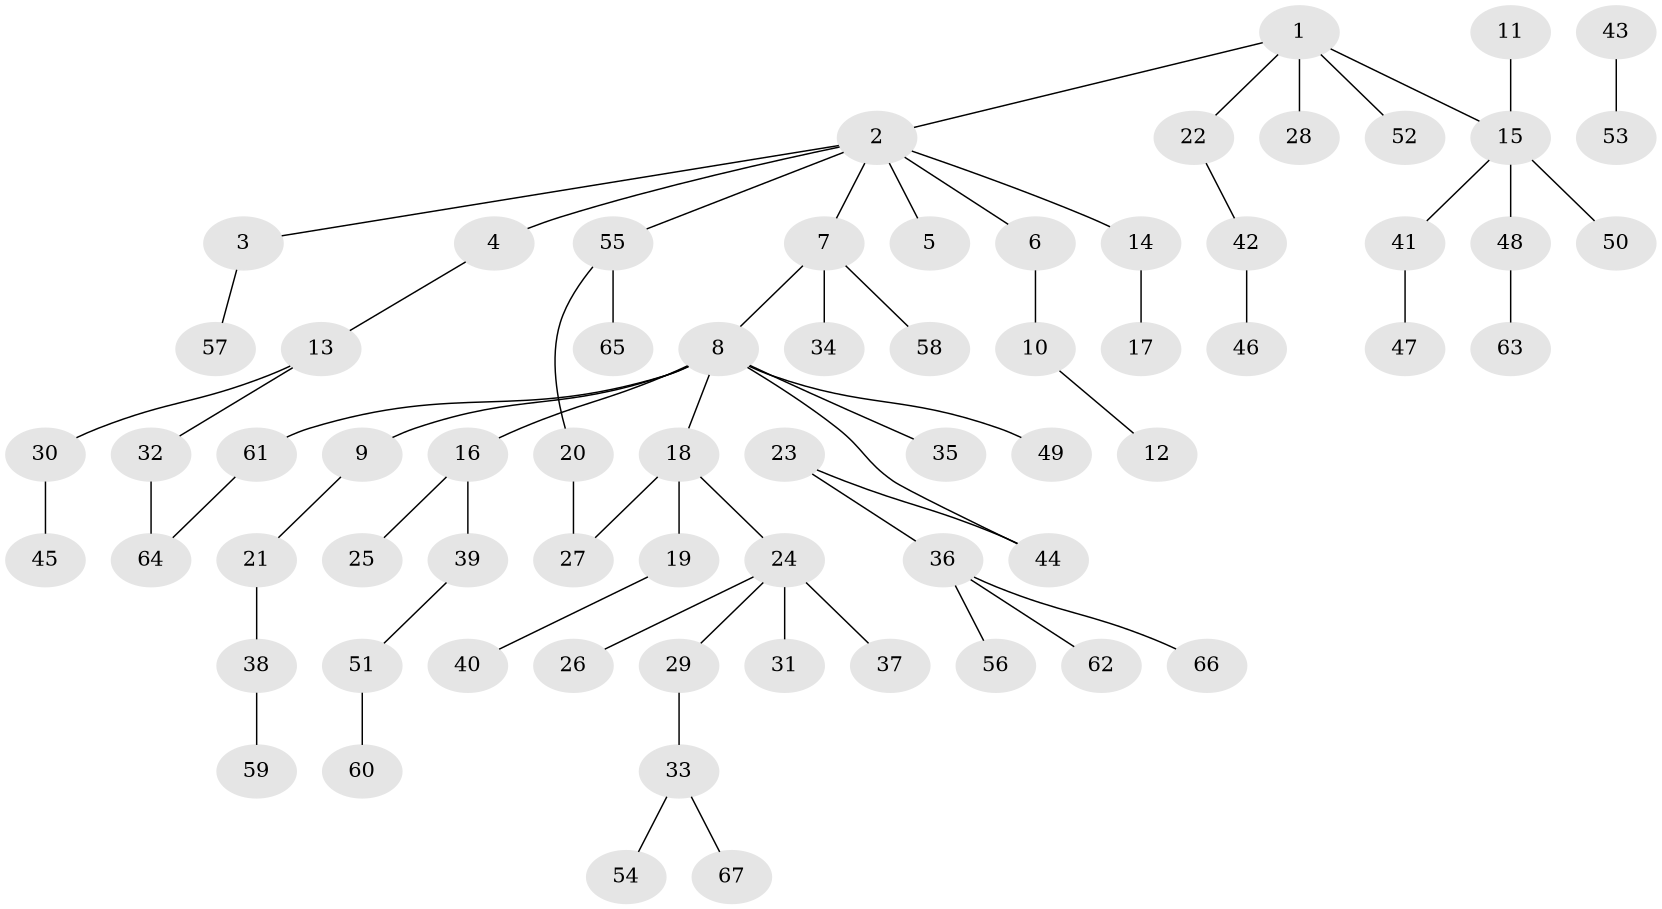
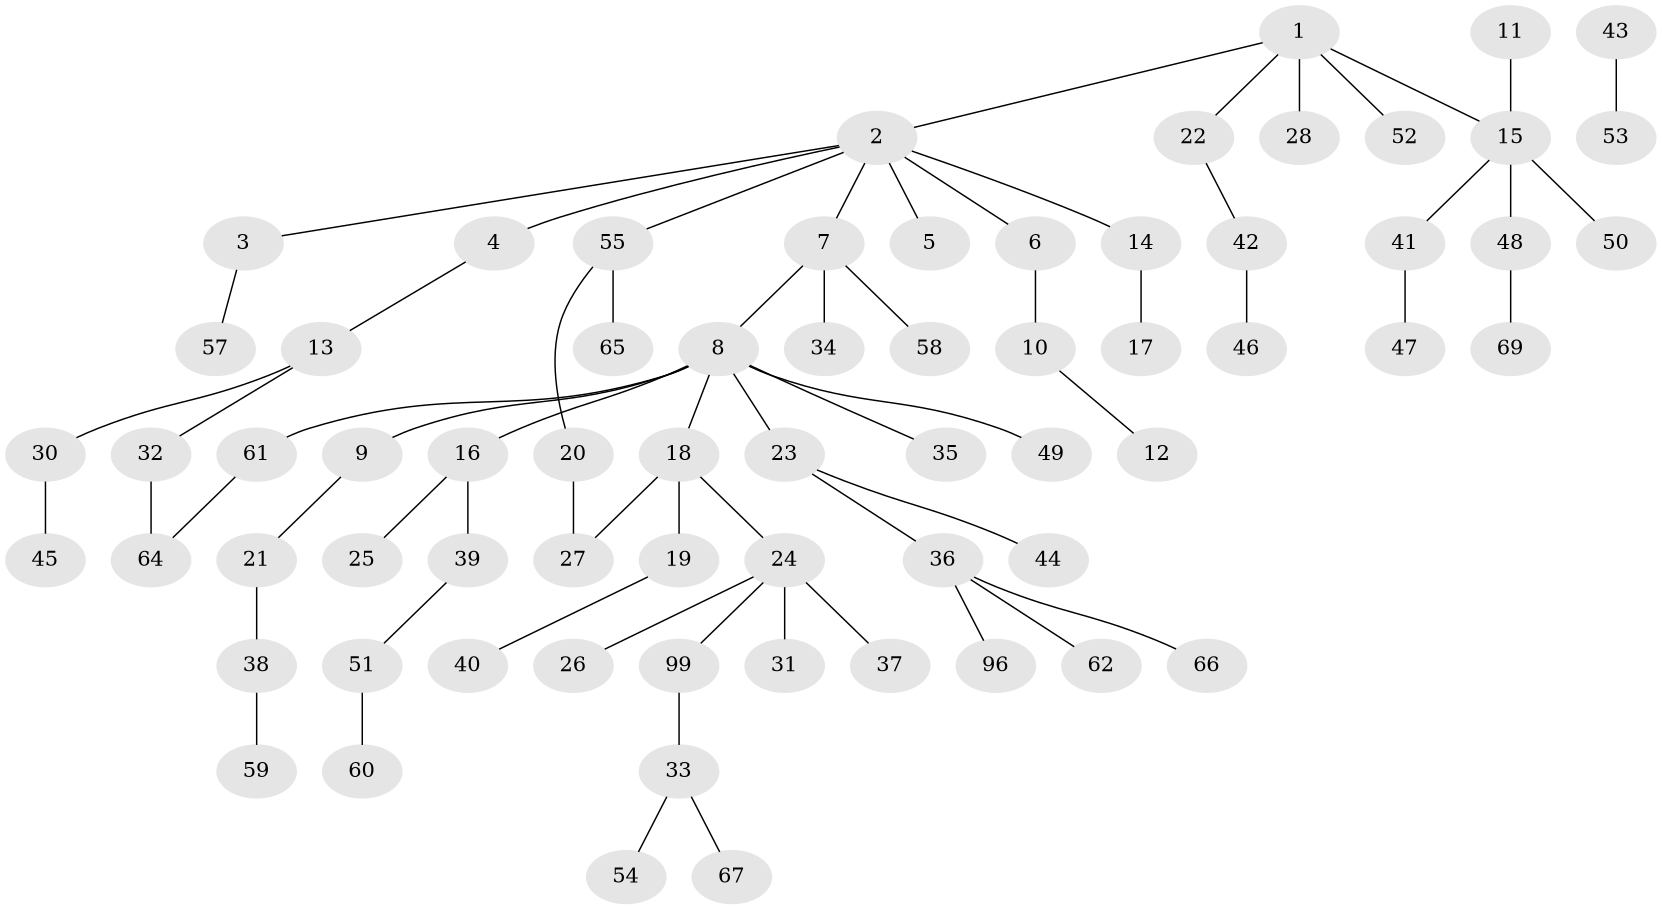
(1511, 349) -> (1511, 349)
(875, 466) -> (752, 402)
(679, 666) -> (679, 666)
(996, 666) -> (996, 666)
